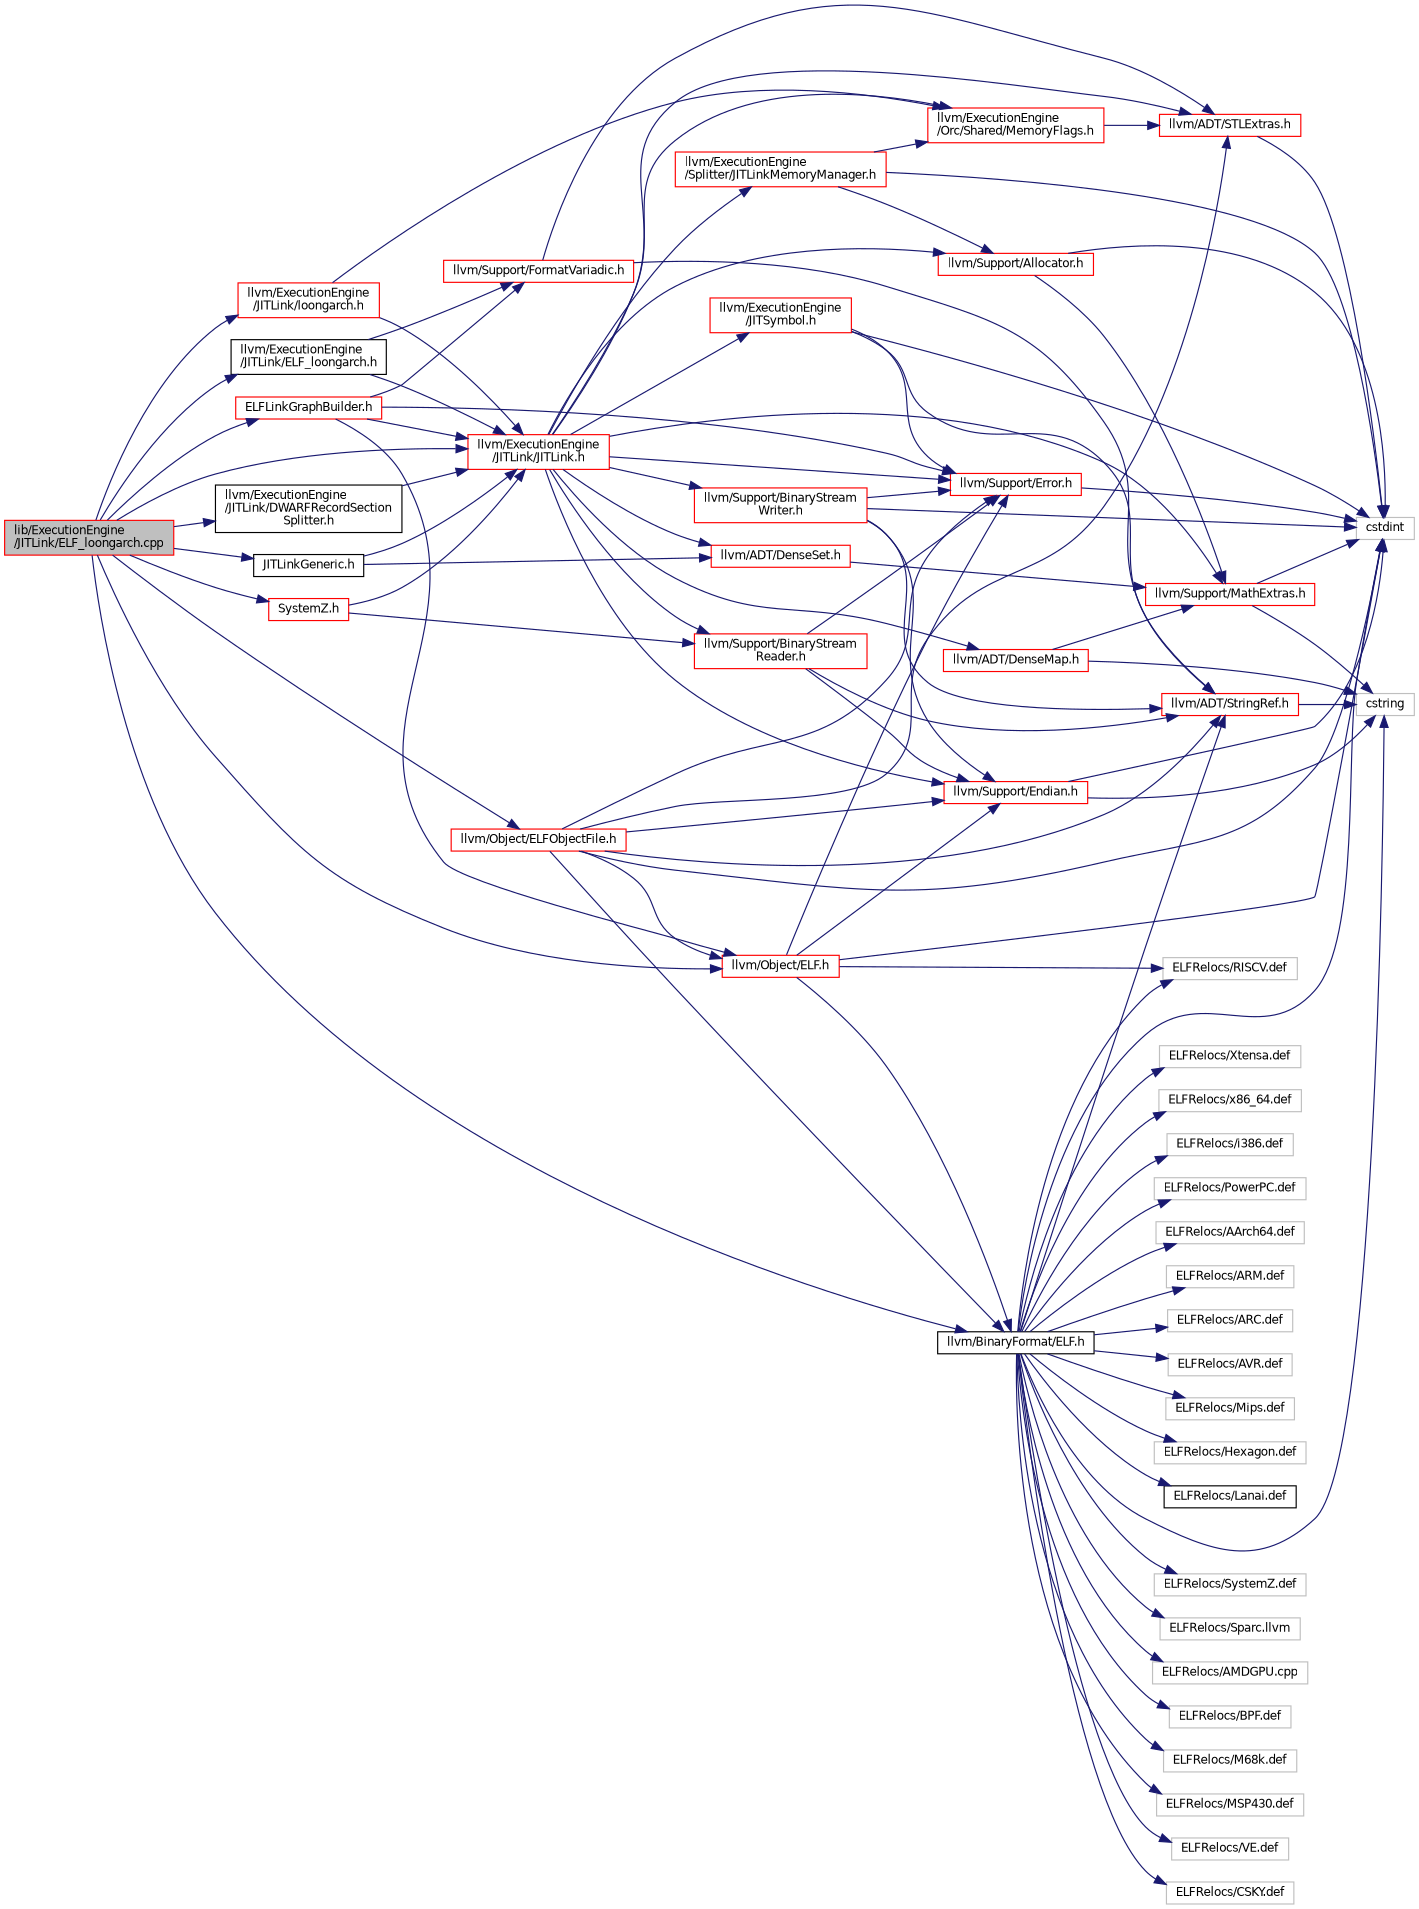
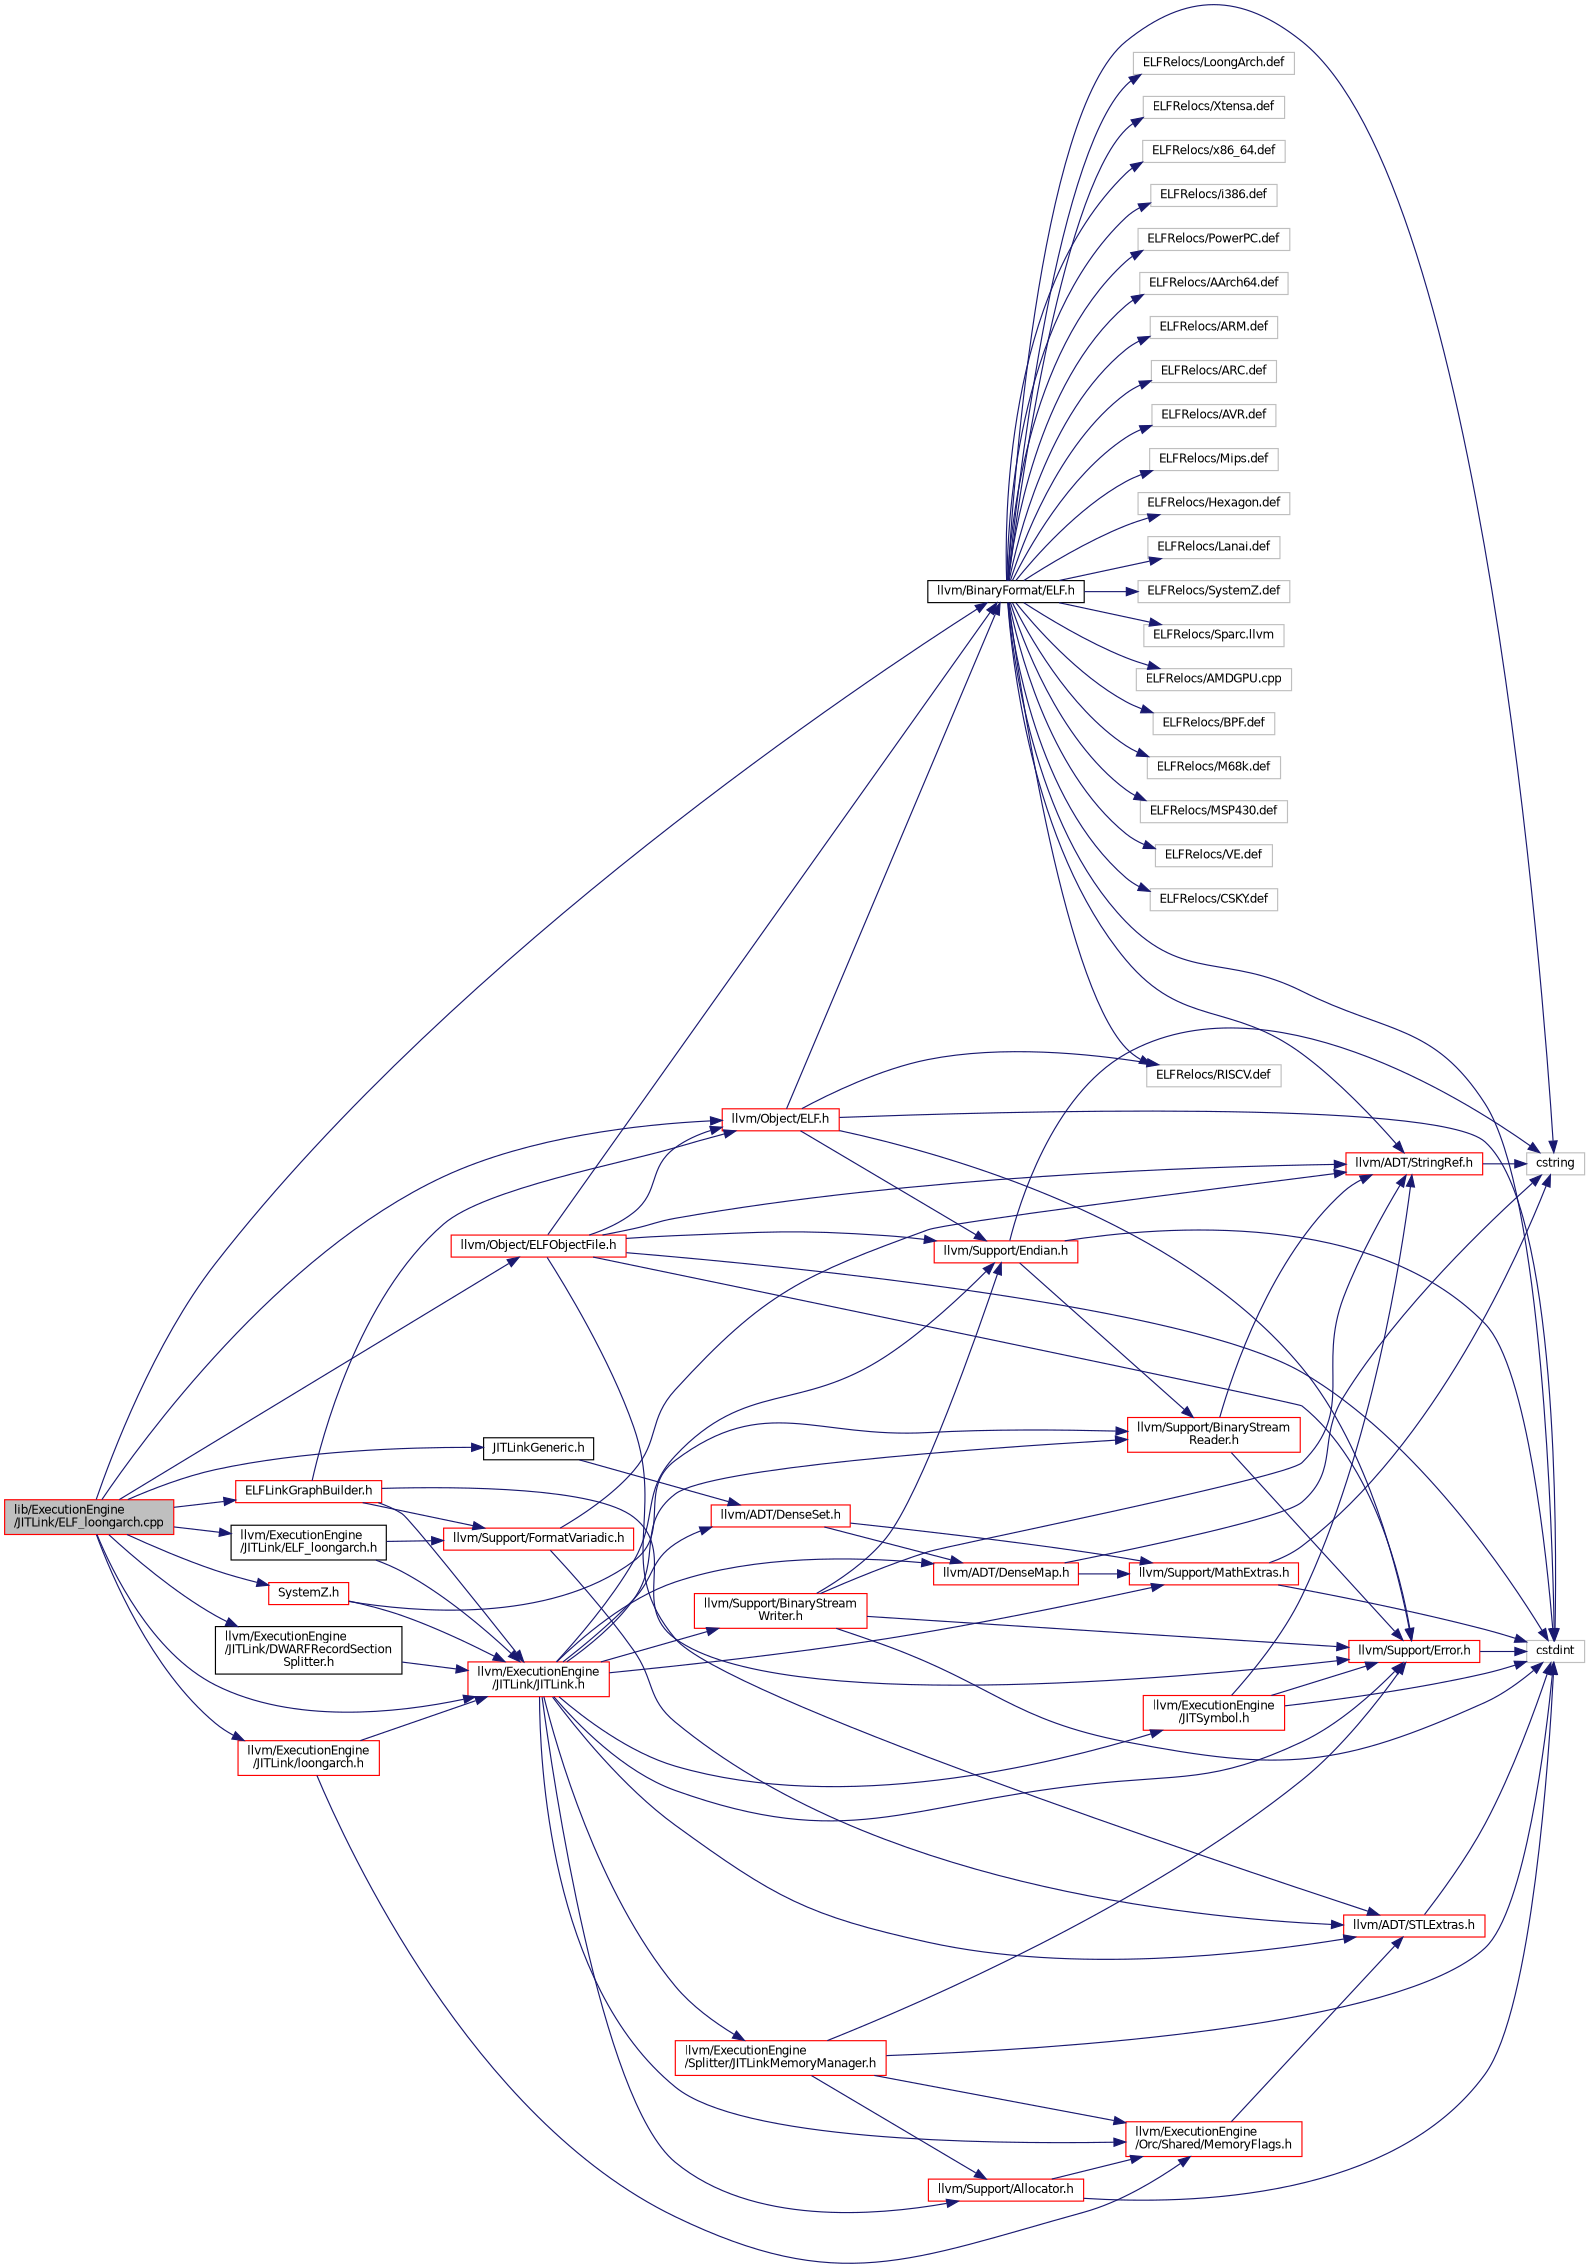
none -> (1214, 63)
(1146, 400) -> (1091, 2169)
(440, 524) -> none
(877, 723) -> (1102, 1336)
(1230, 1497) -> (1214, 548)
none -> (891, 1544)
none -> (1137, 1891)
